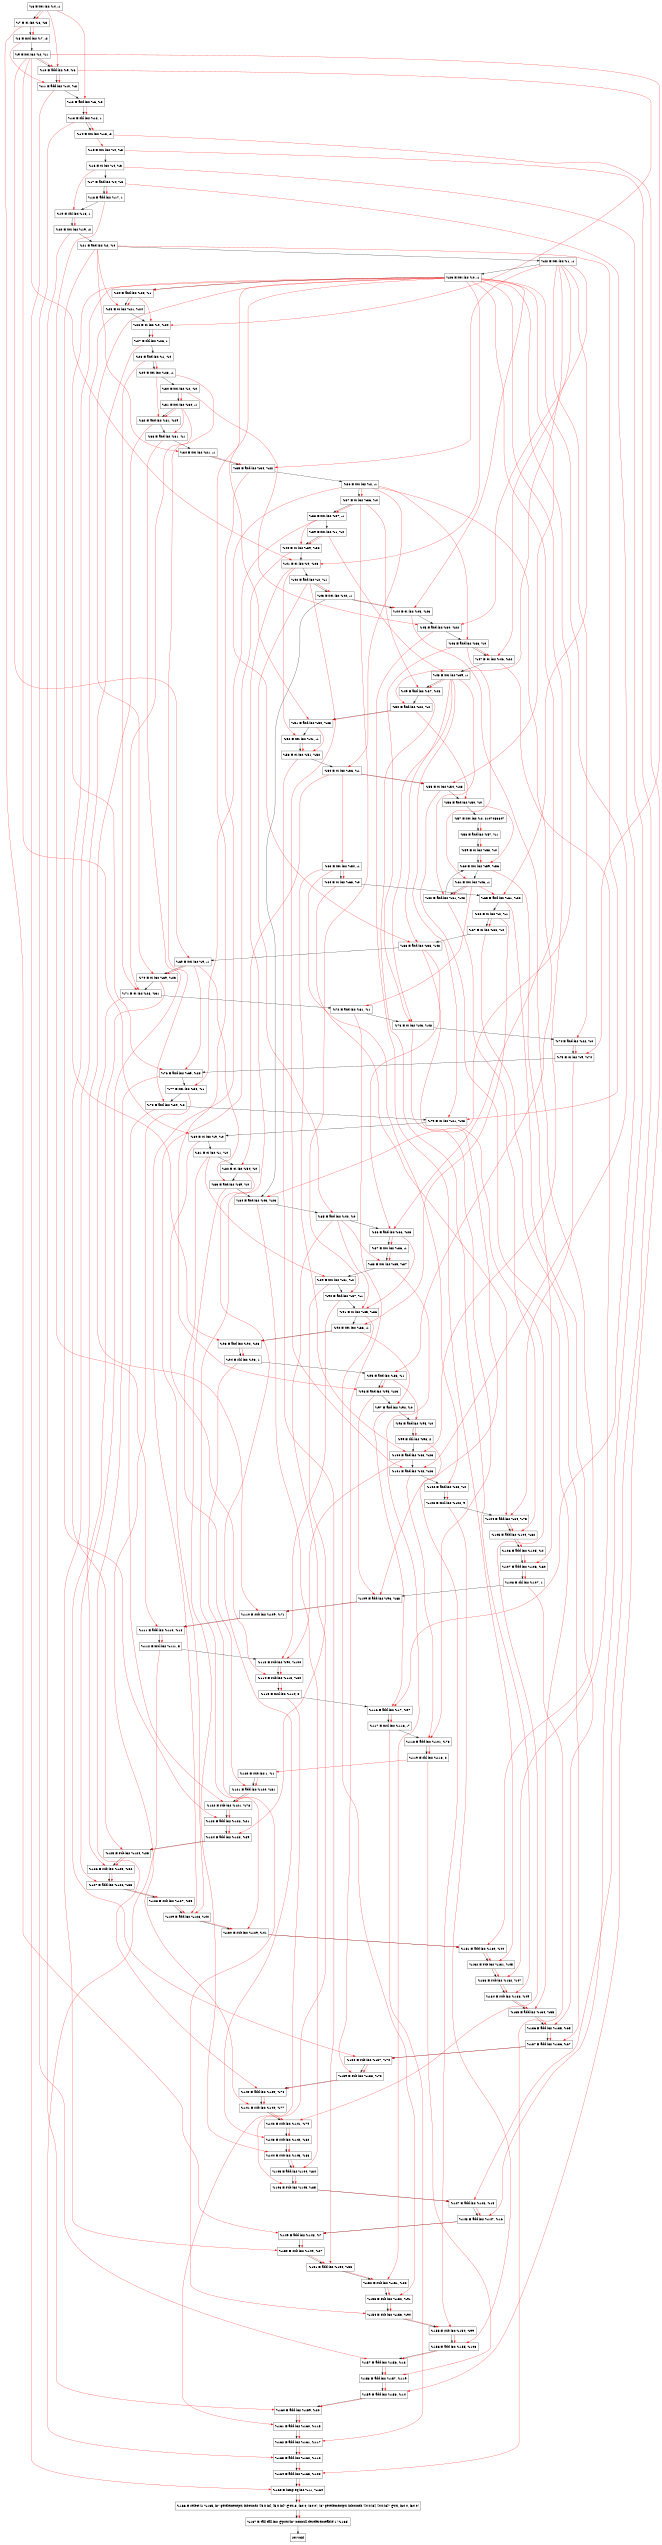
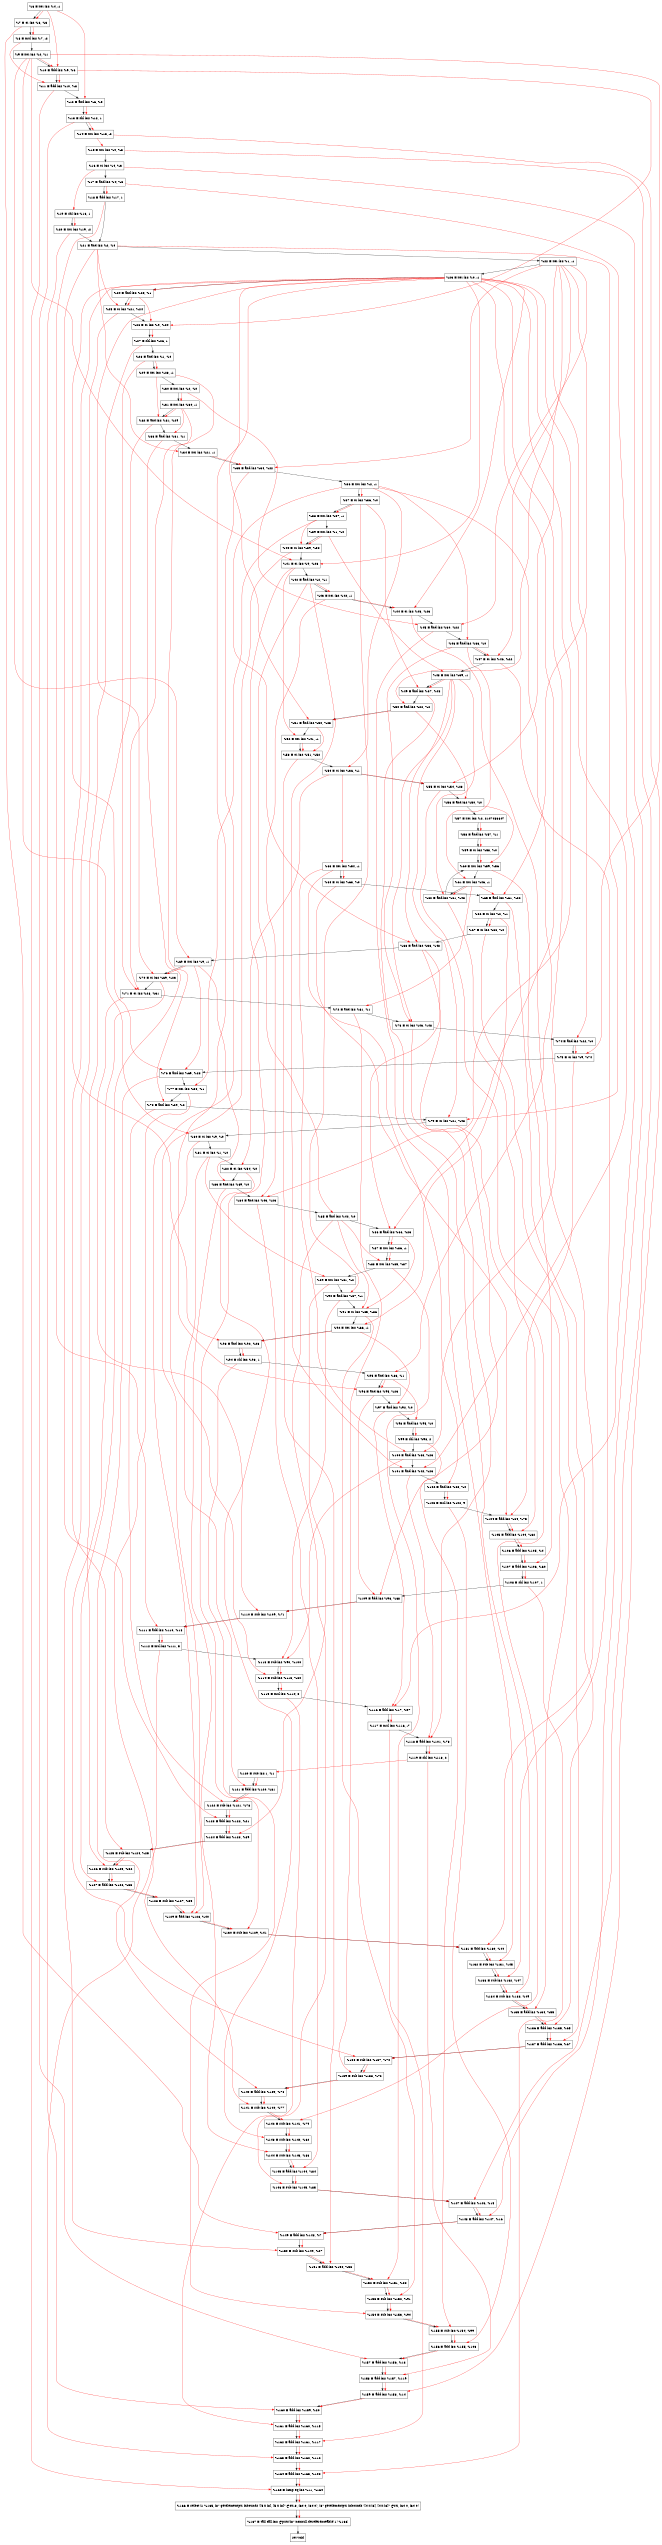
(91, 205) -> (104, 221)
(267, 891) -> (267, 891)
